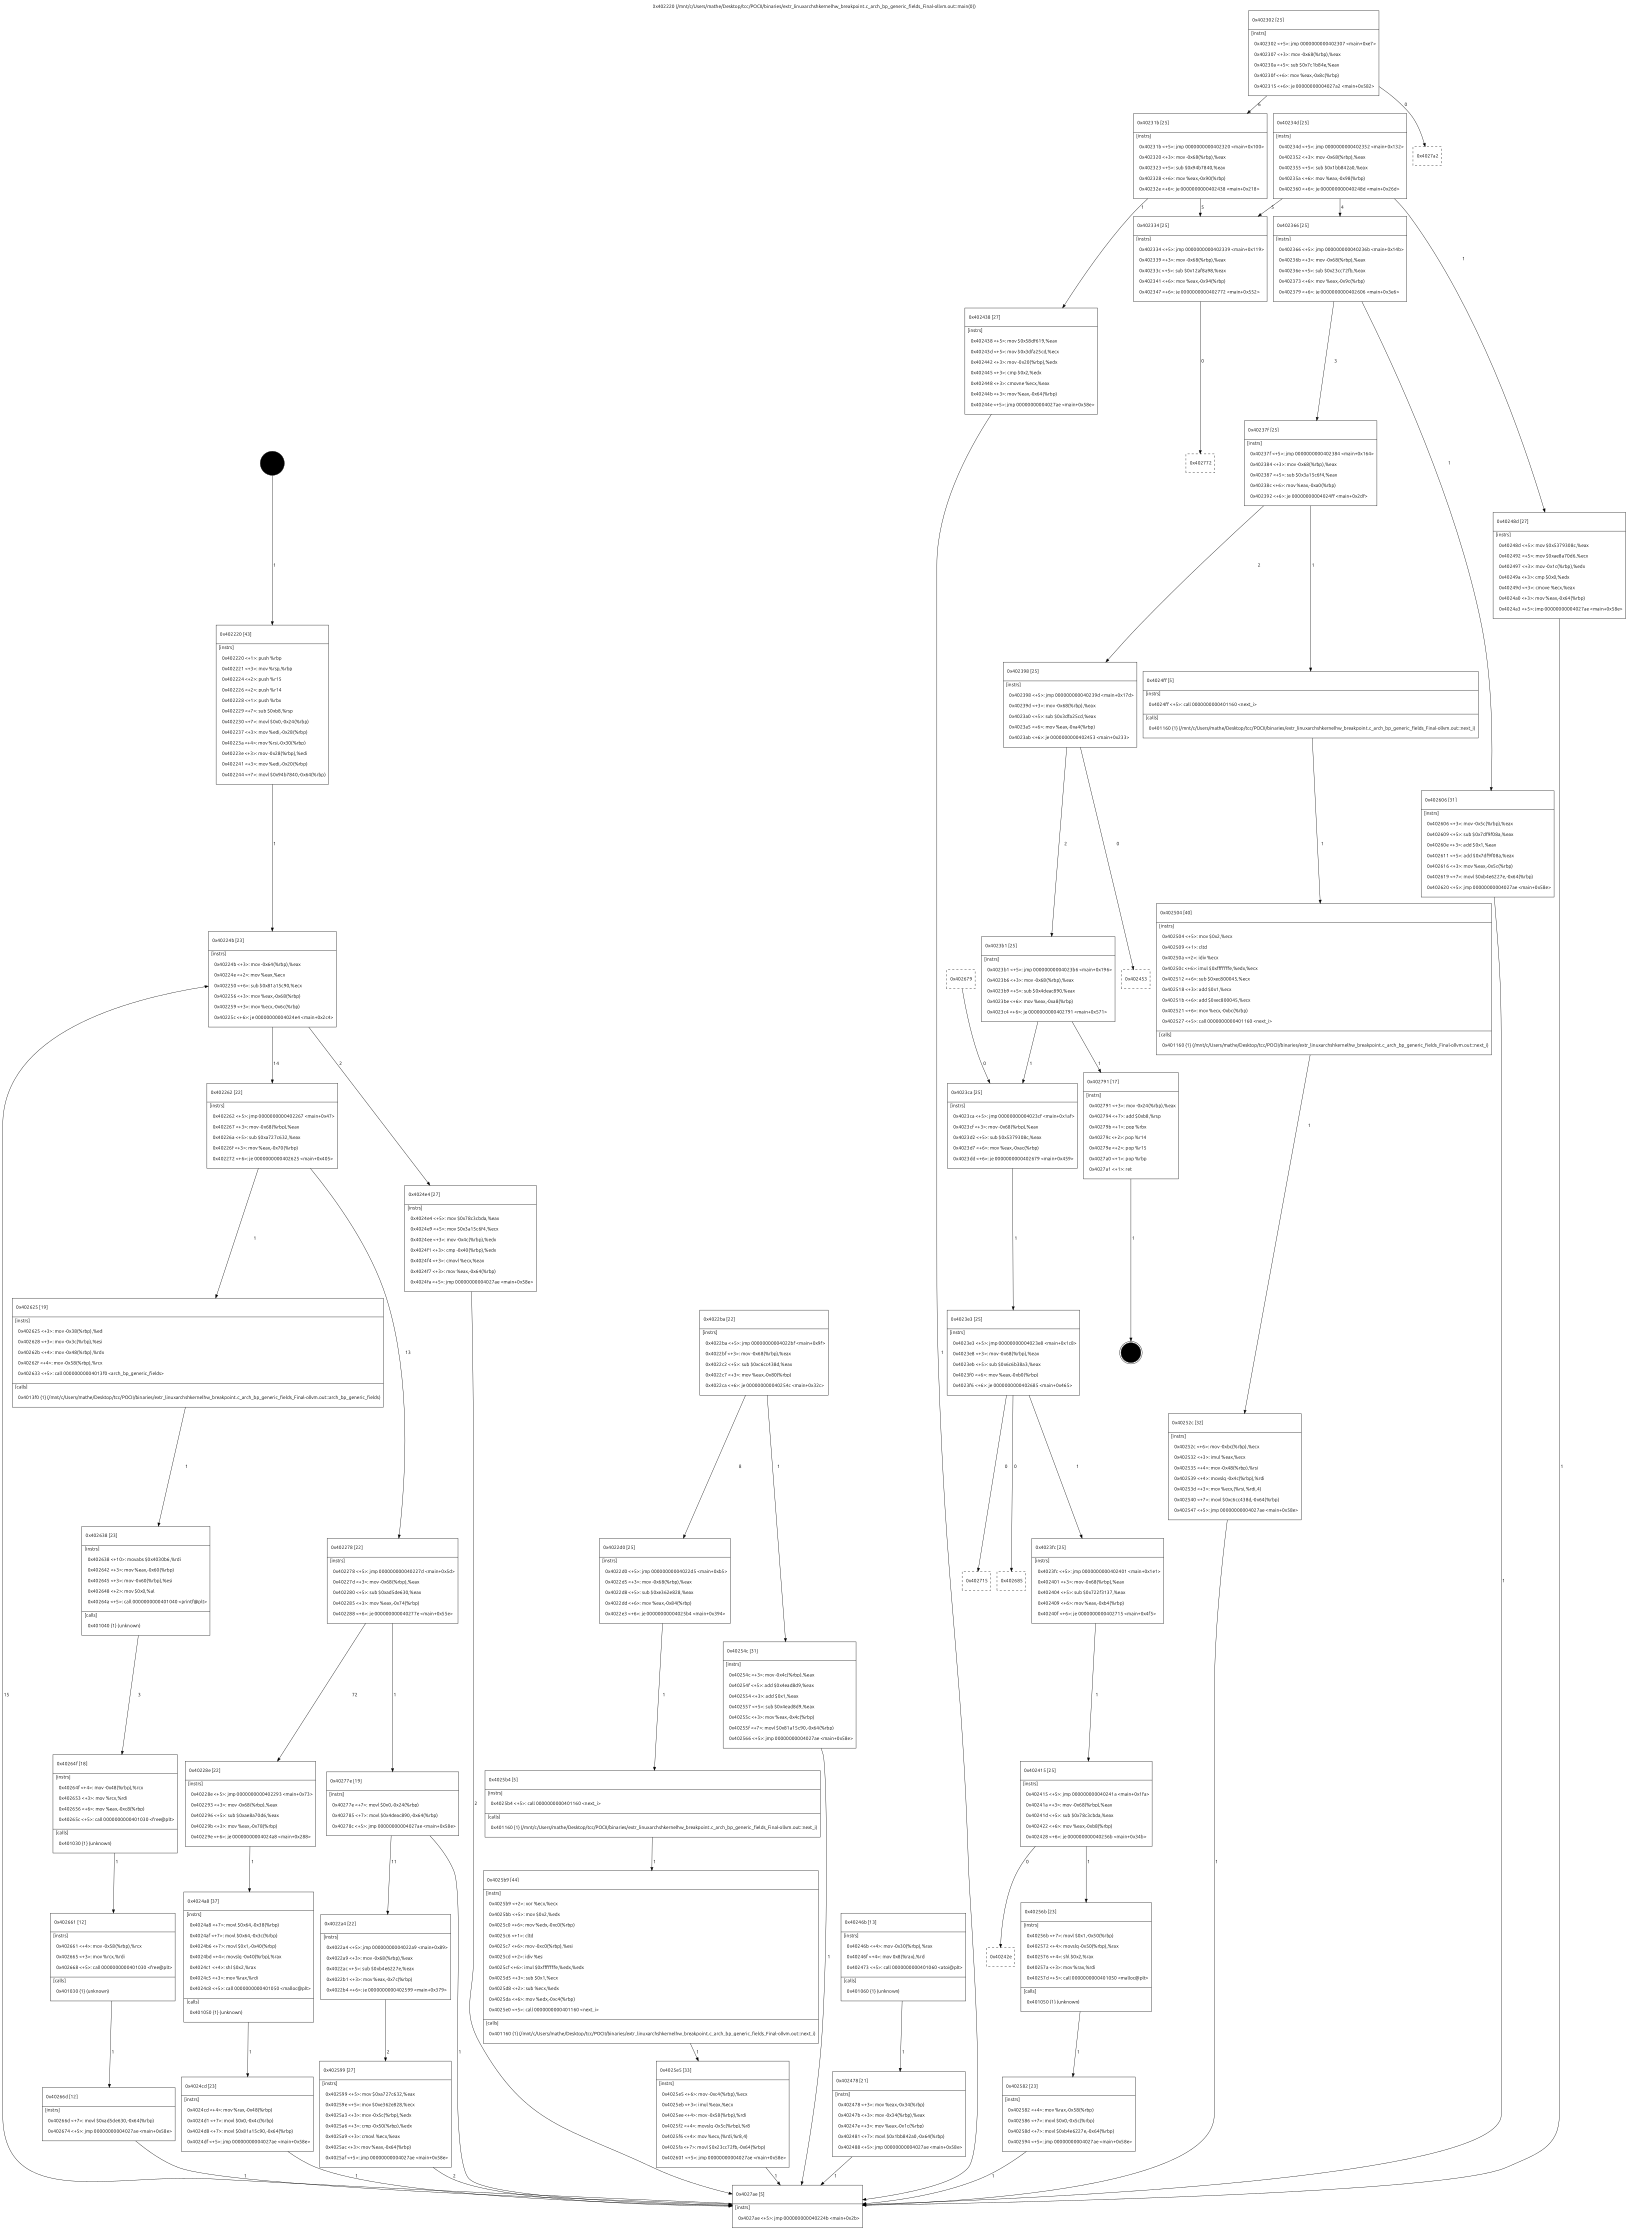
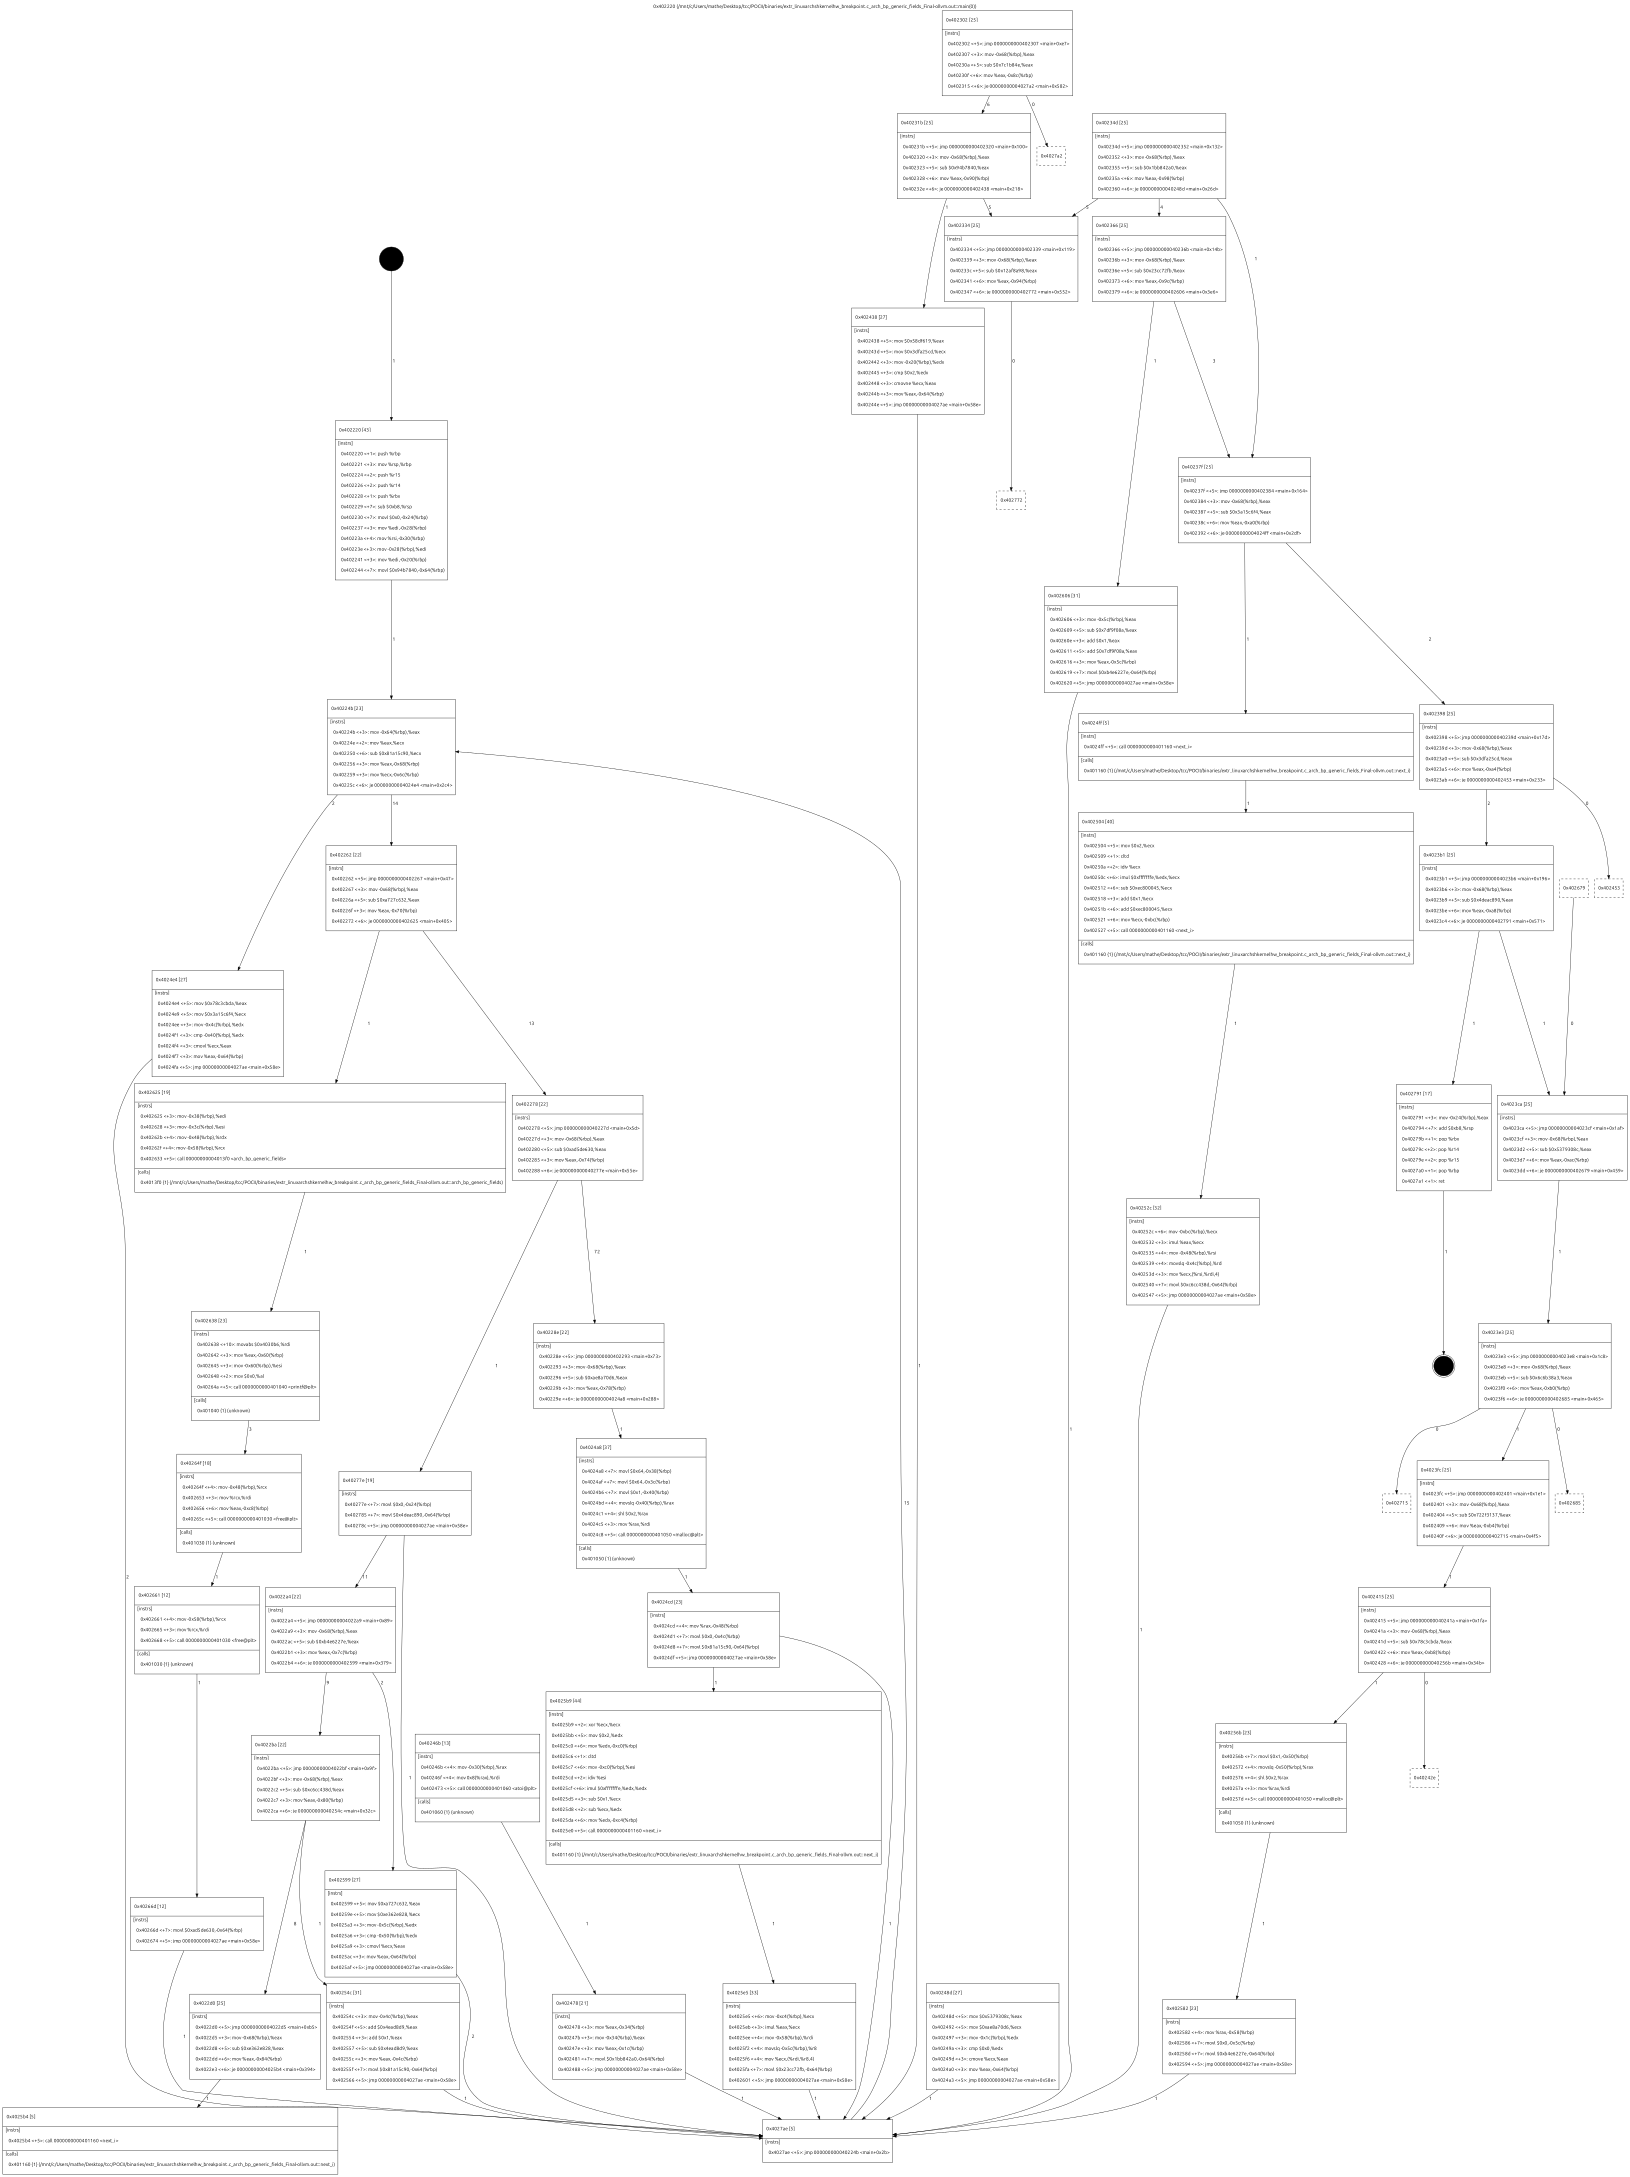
(1484, 347) -> (1256, 323)
none -> (323, 1702)
(652, 1852) -> (714, 1678)
